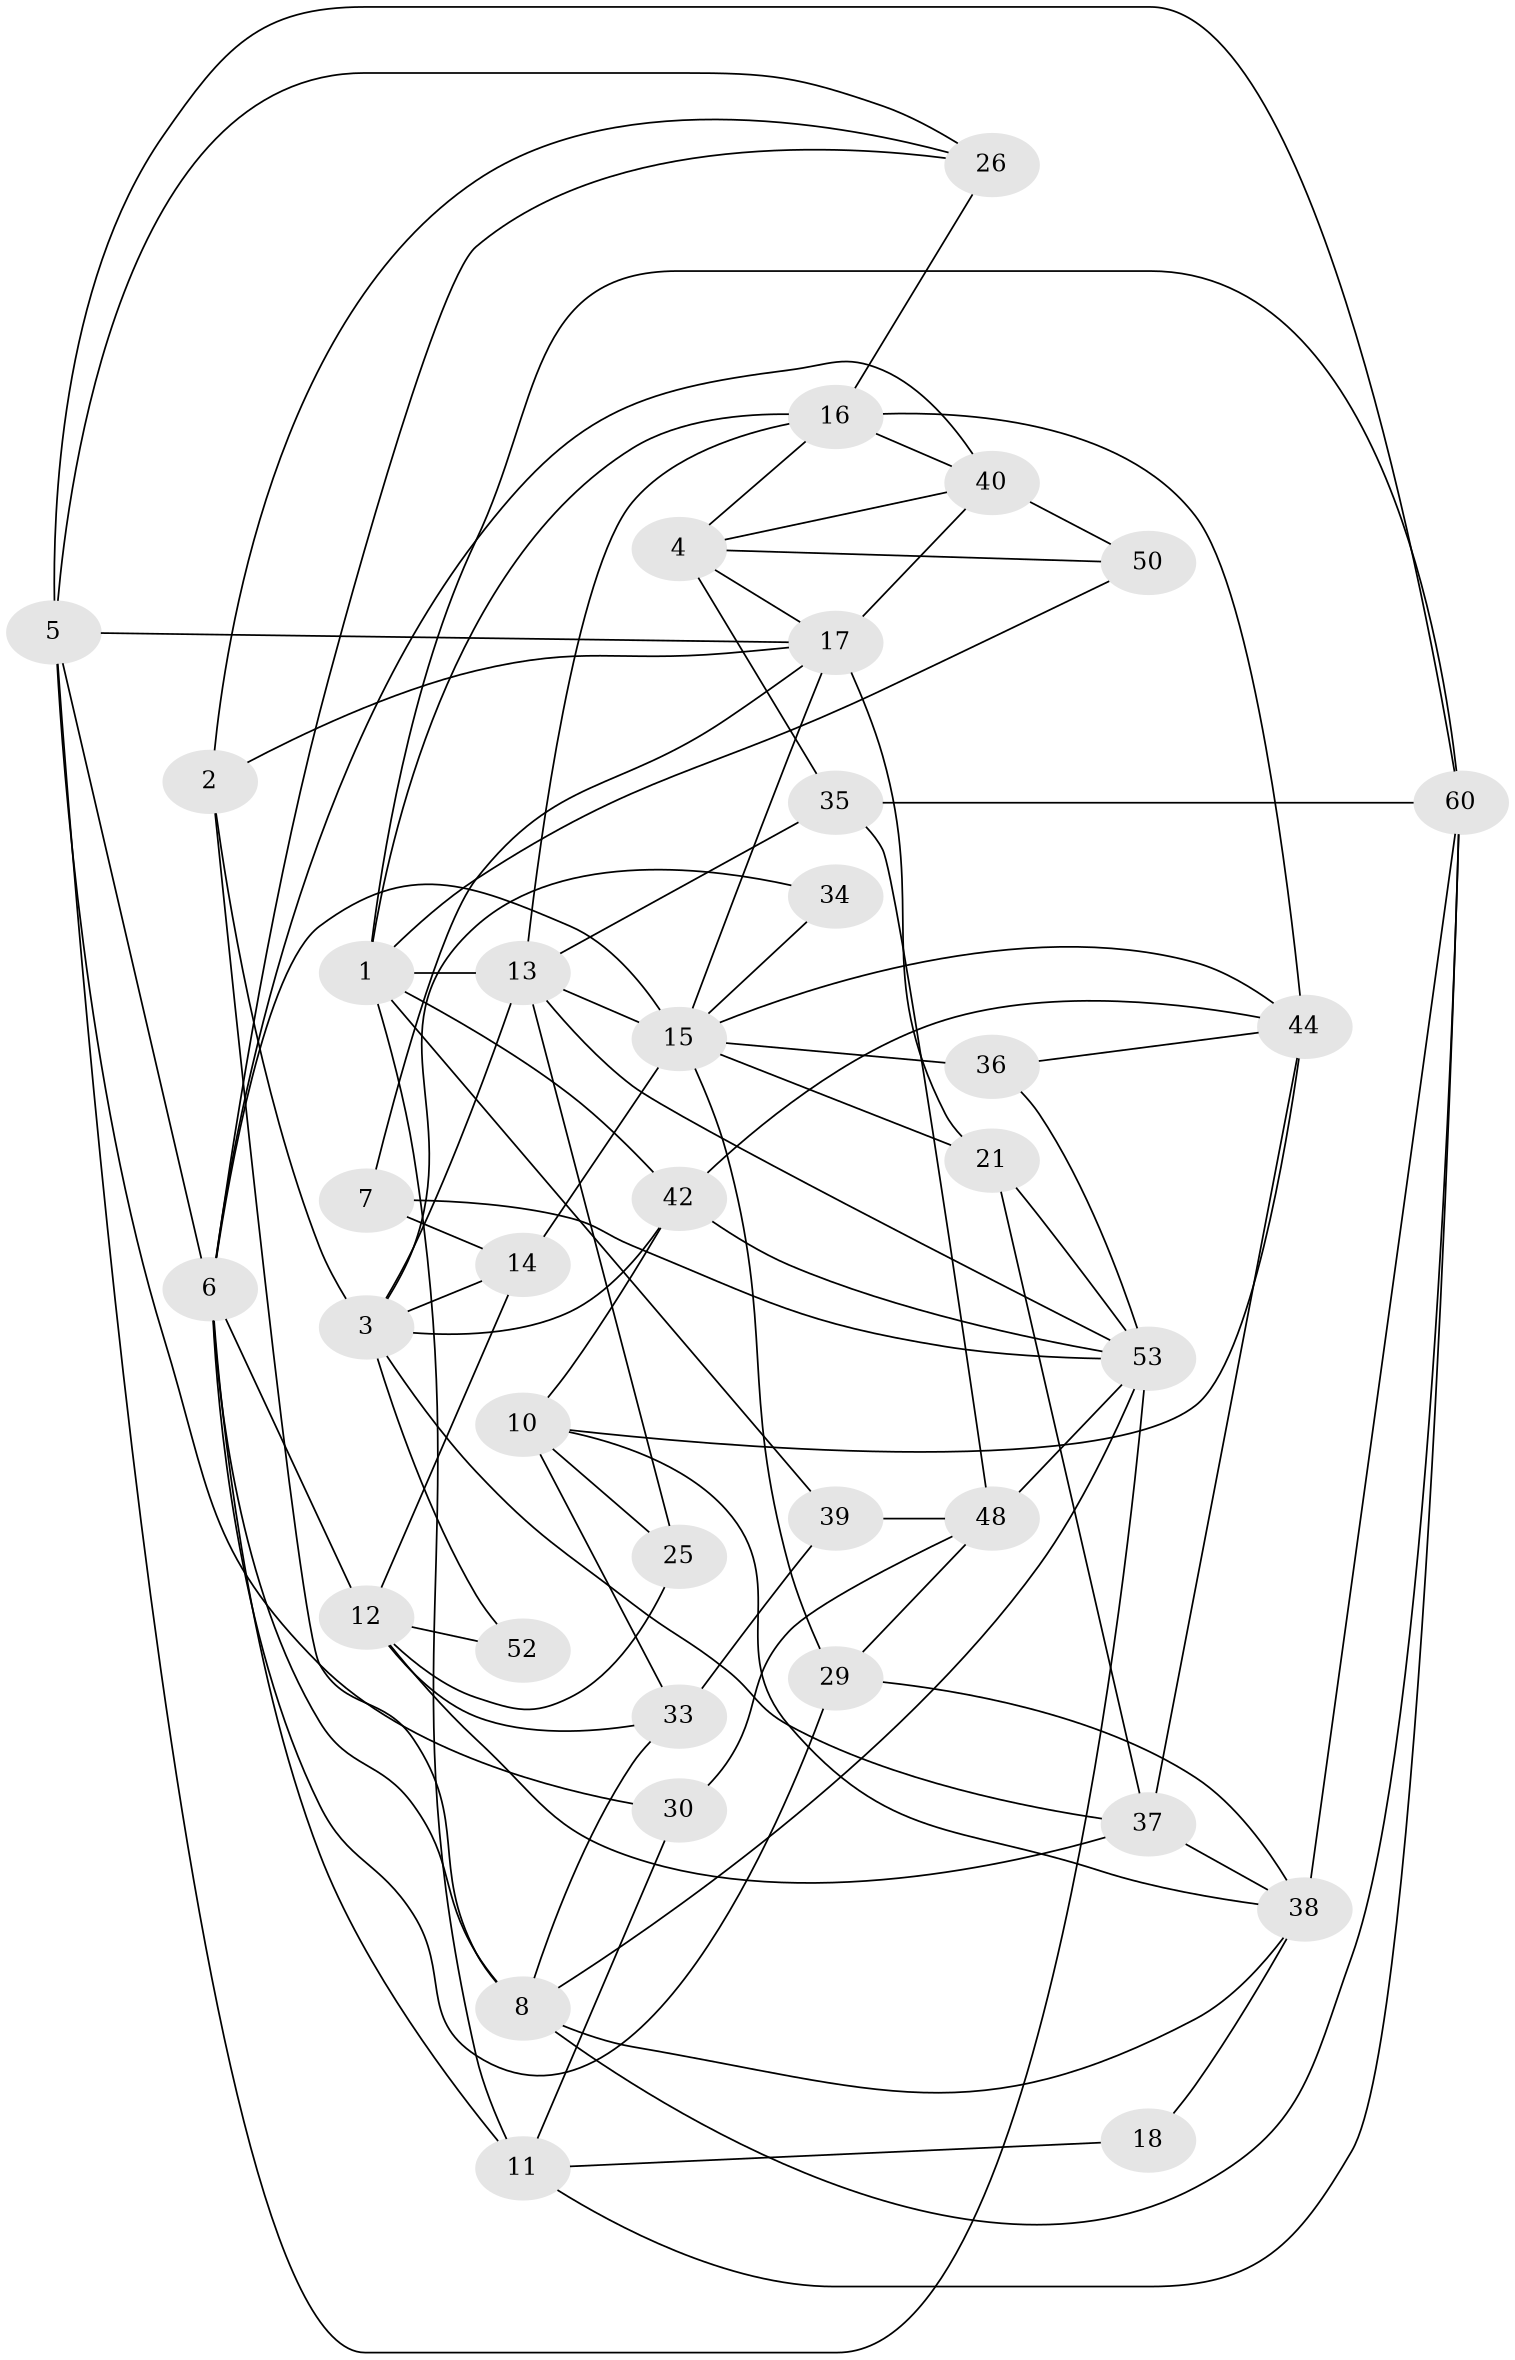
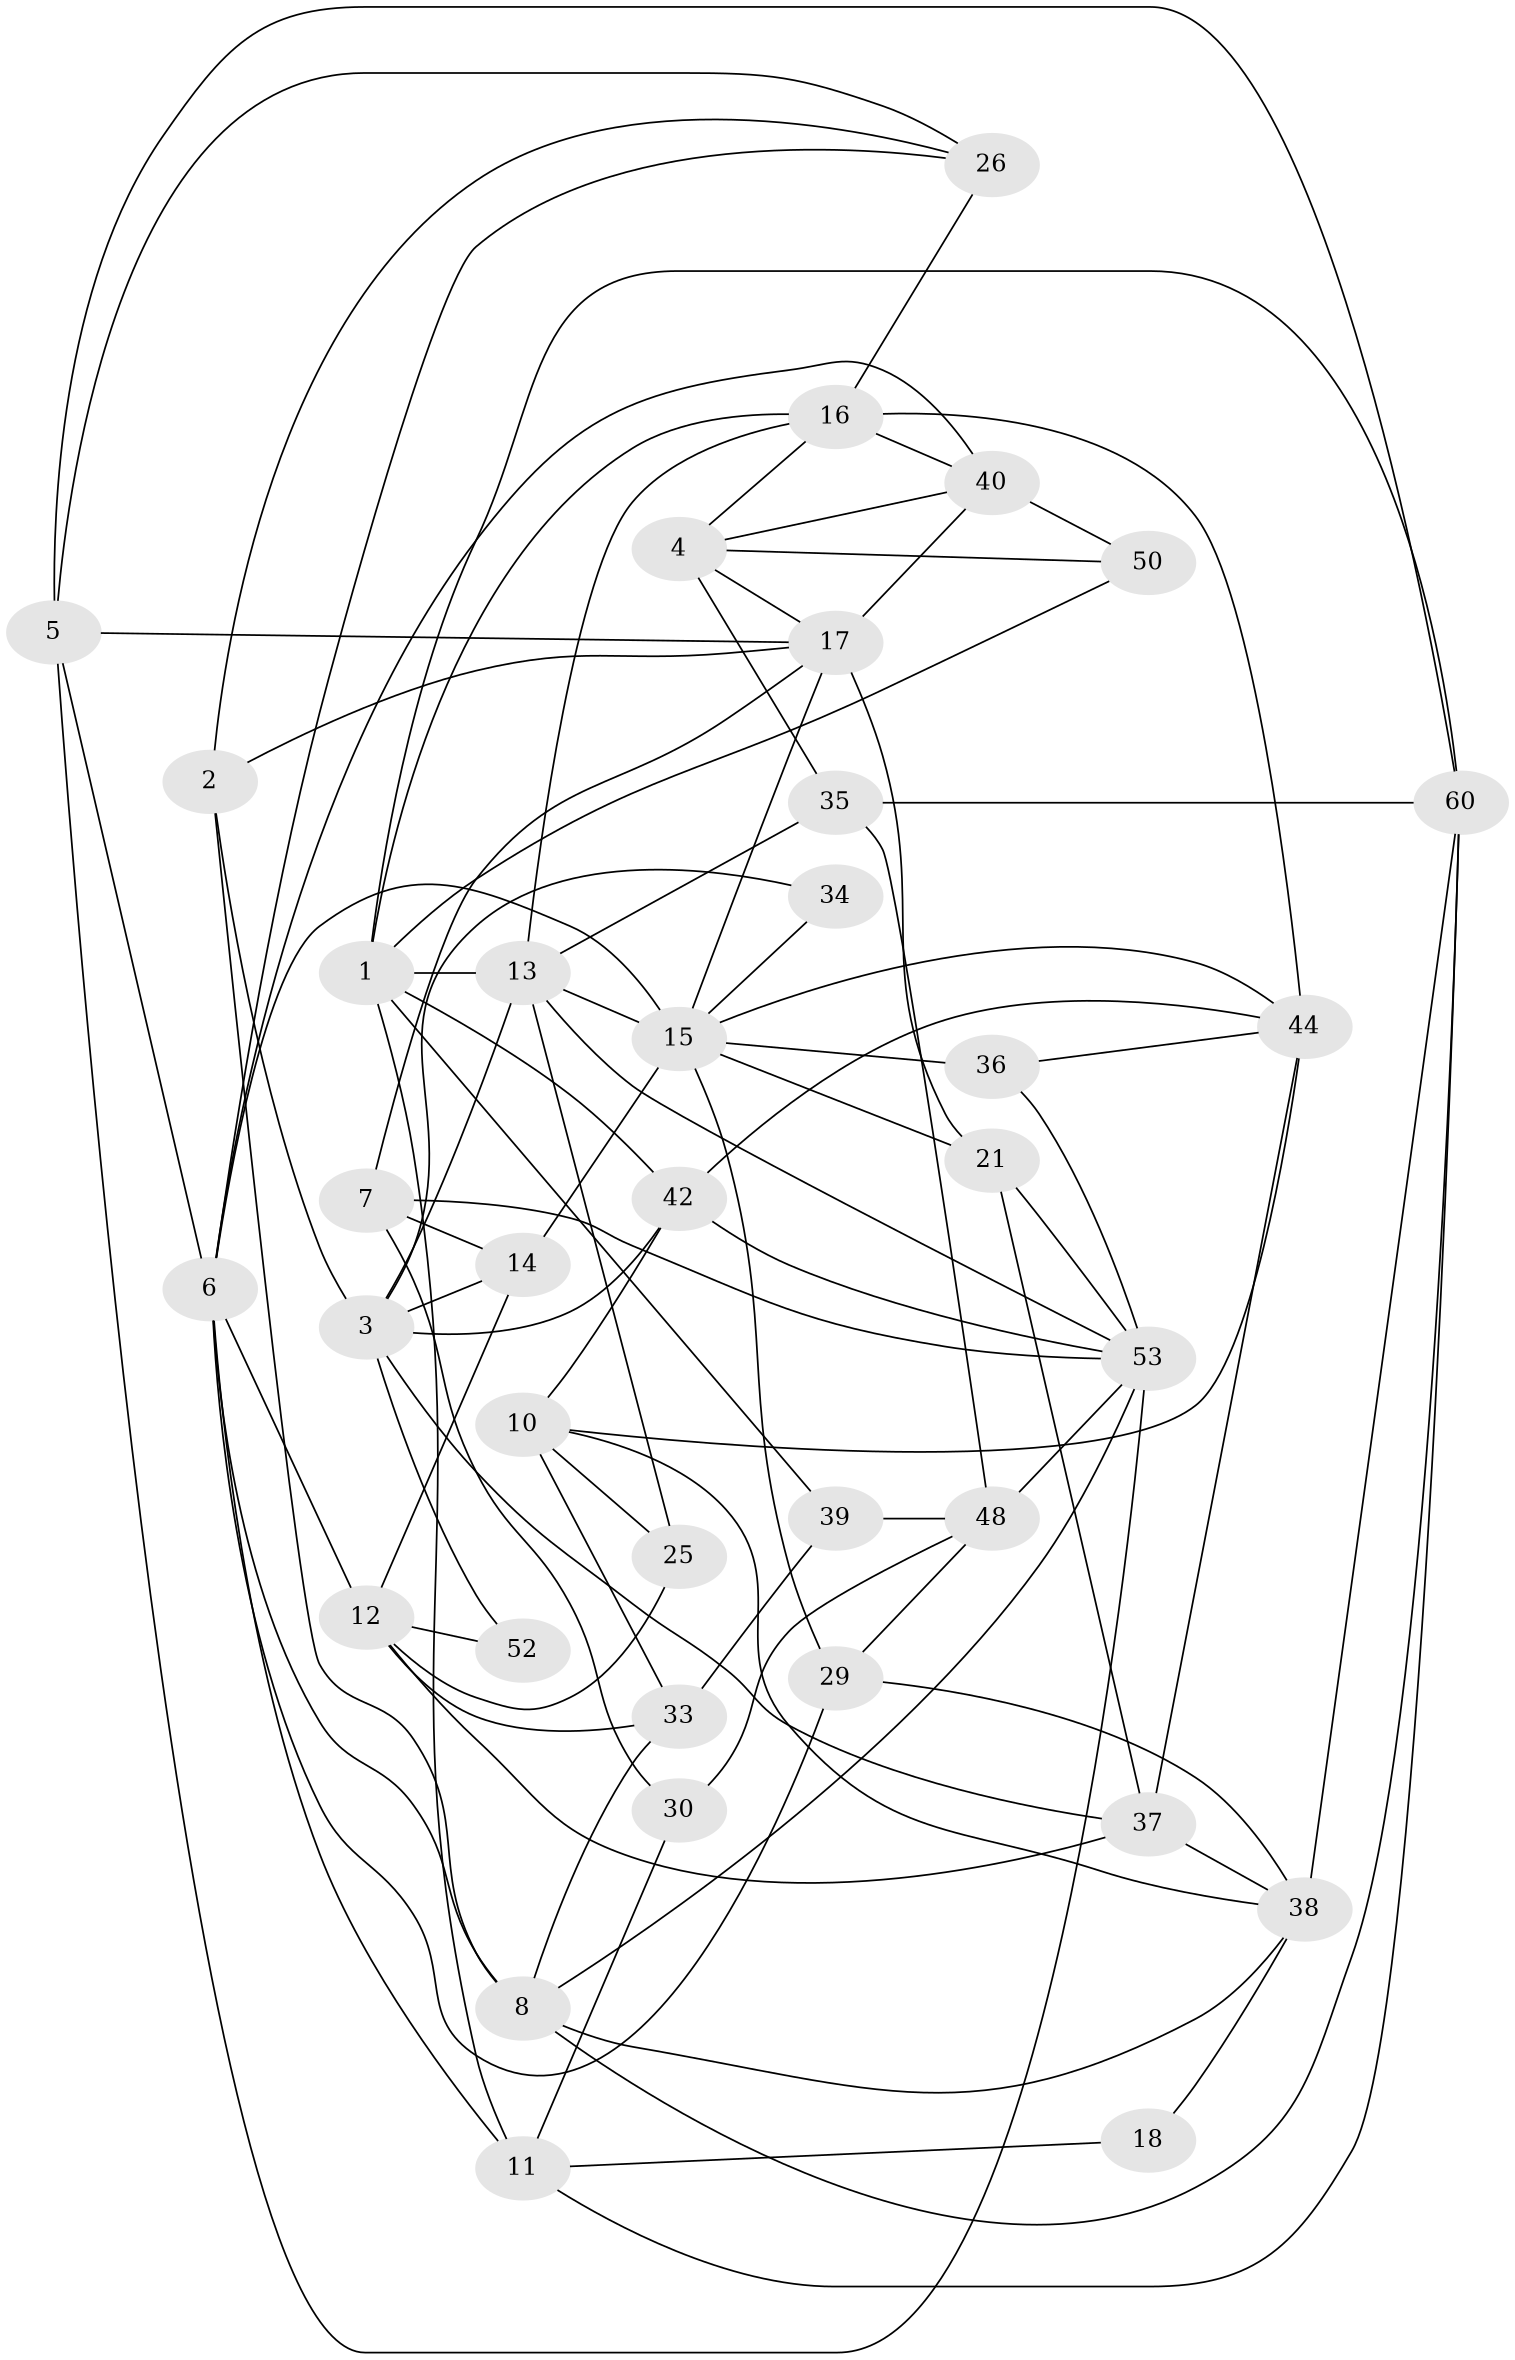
(168, 1353) -> (504, 1516)
